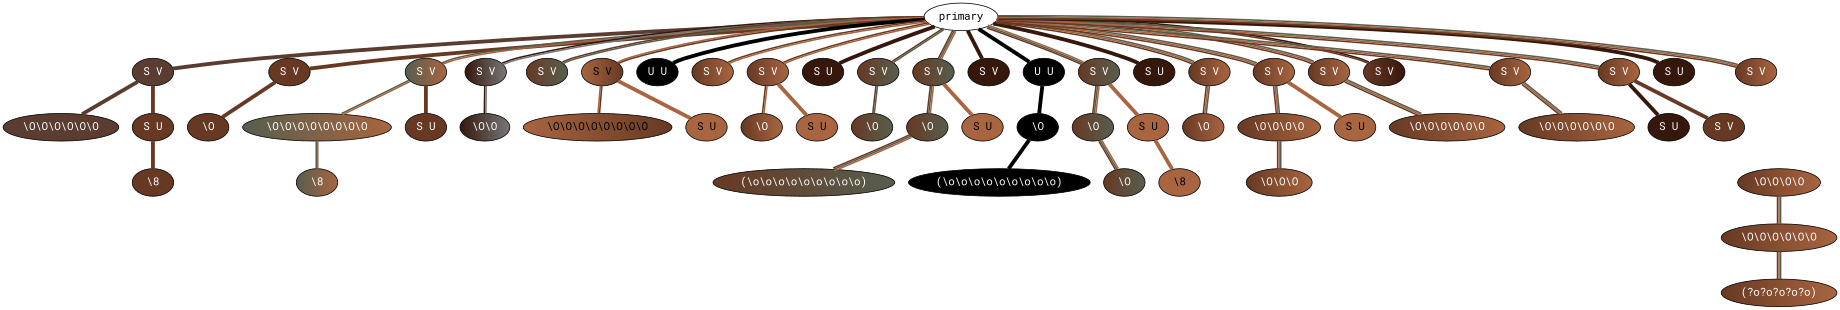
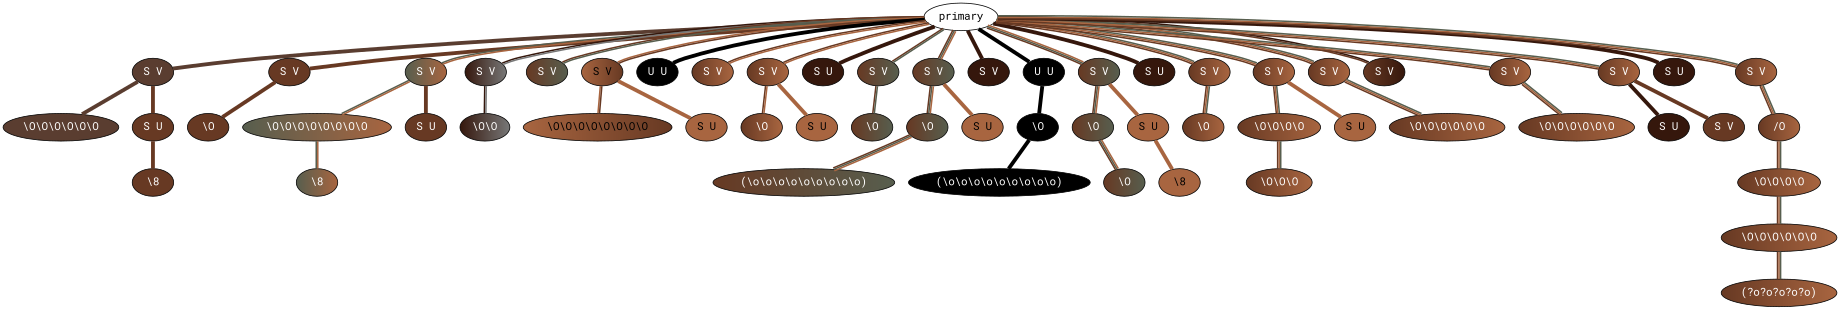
none -> (1779, 127)
